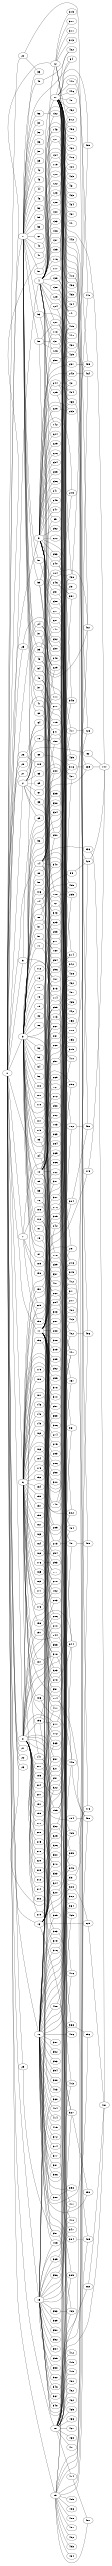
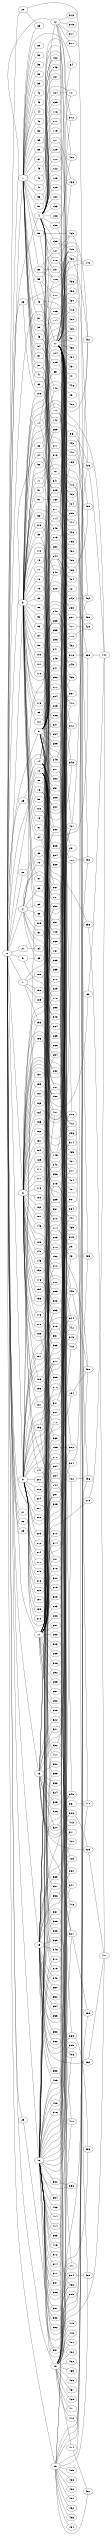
(85, 594) -> (83, 301)
(65, 972) -> (65, 1124)
(47, 1511) -> none
